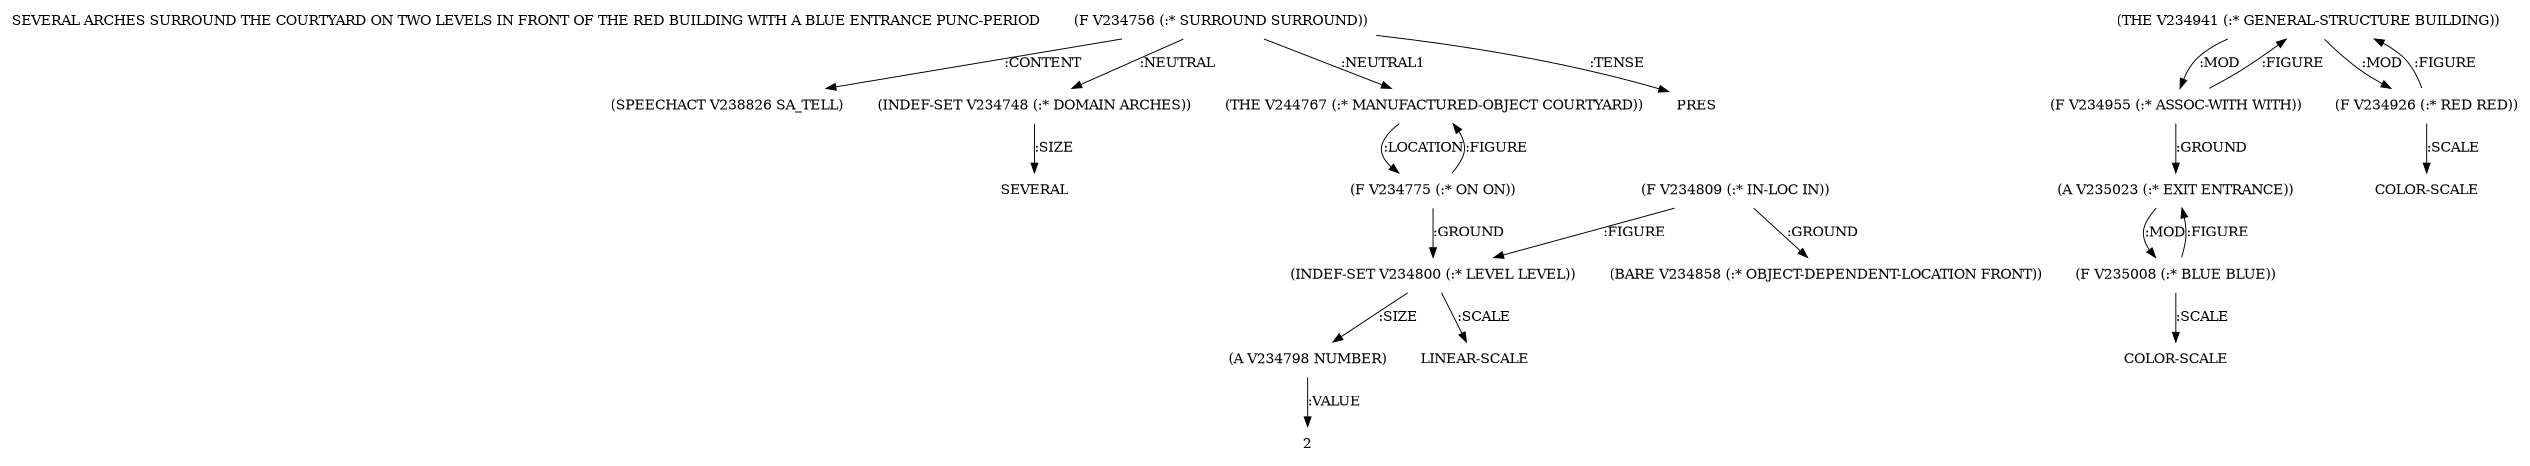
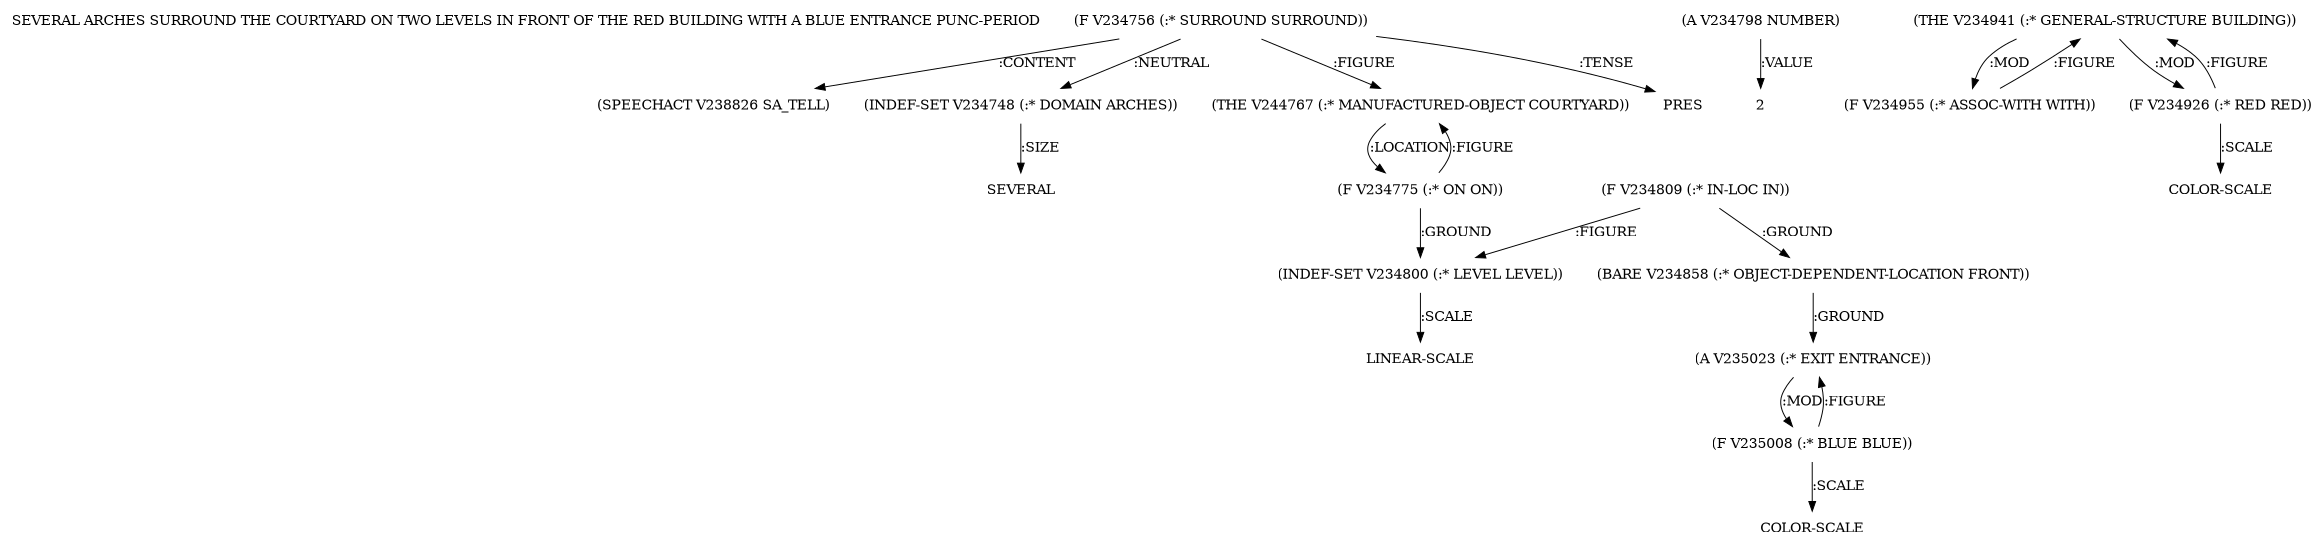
(1383, 64) -> (1364, 64)
(2176, 143) -> (1813, 313)
(1374, 315) -> none
